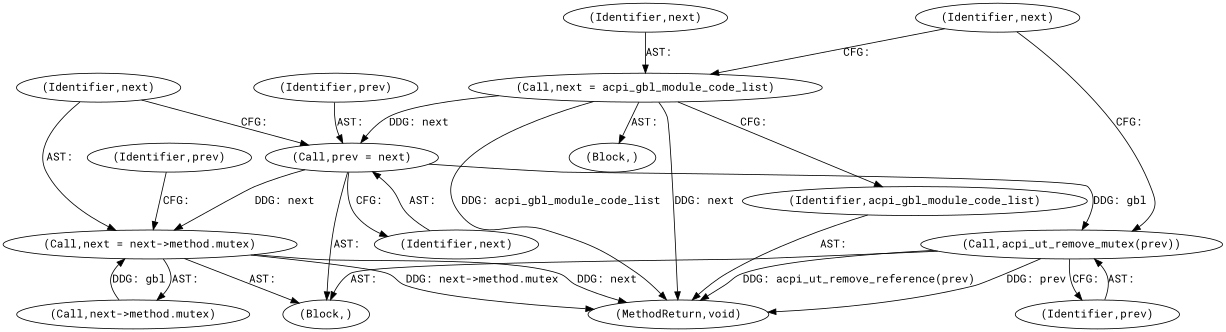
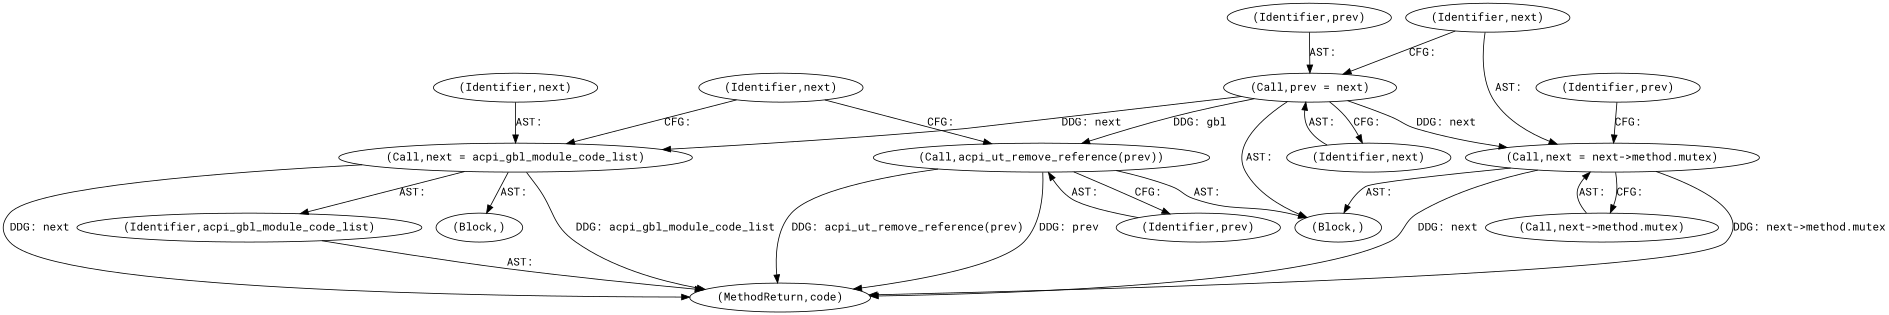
(428, 105) -> (957, 129)
(757, 123) -> (416, 193)
(1072, 244) -> (1041, 158)
(139, 279) -> (1596, 193)
(189, 279) -> (1633, 193)
(678, 314) -> (780, 298)
